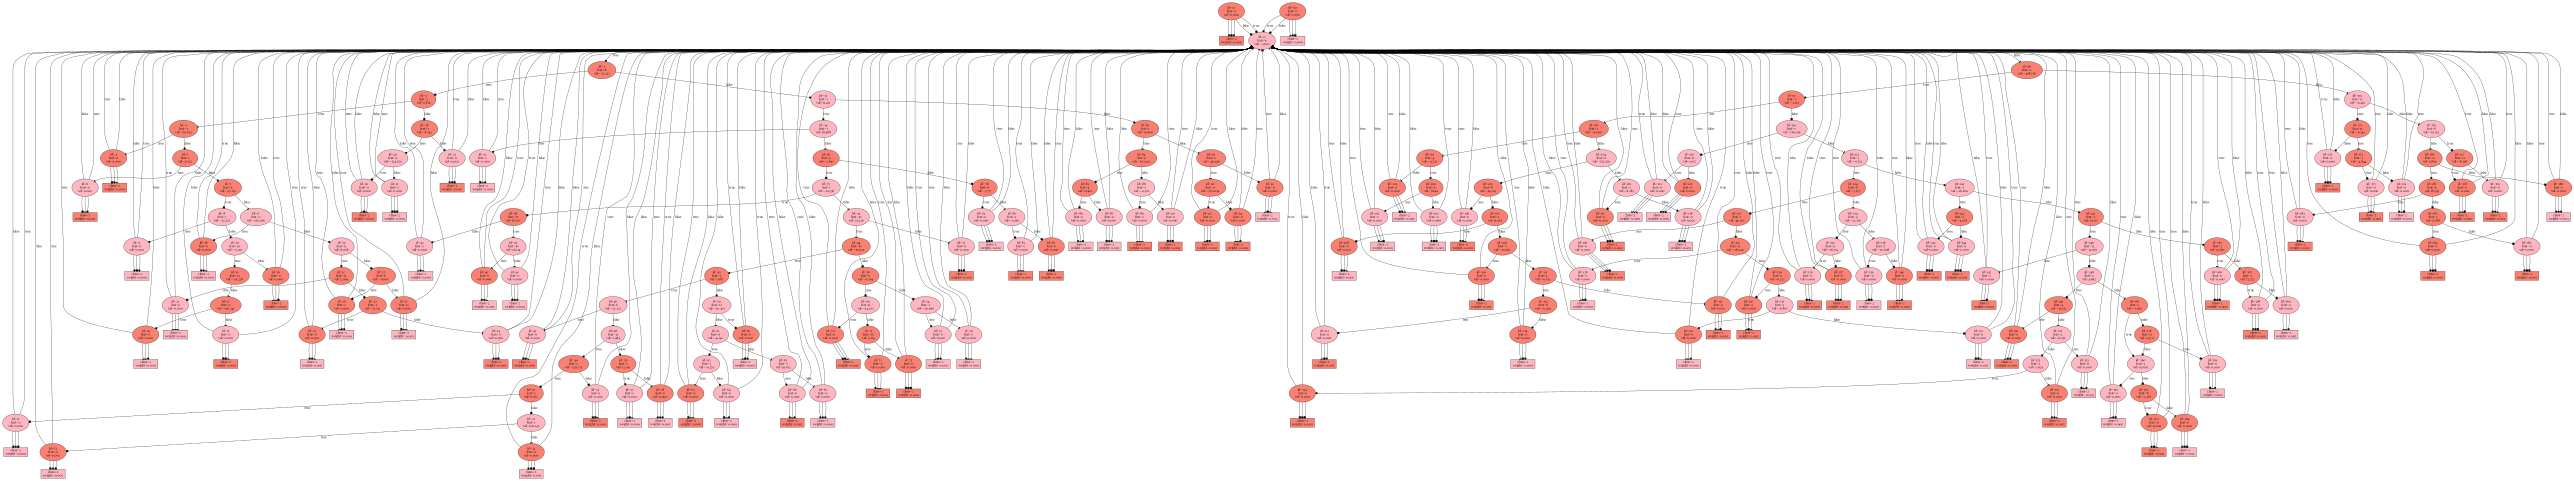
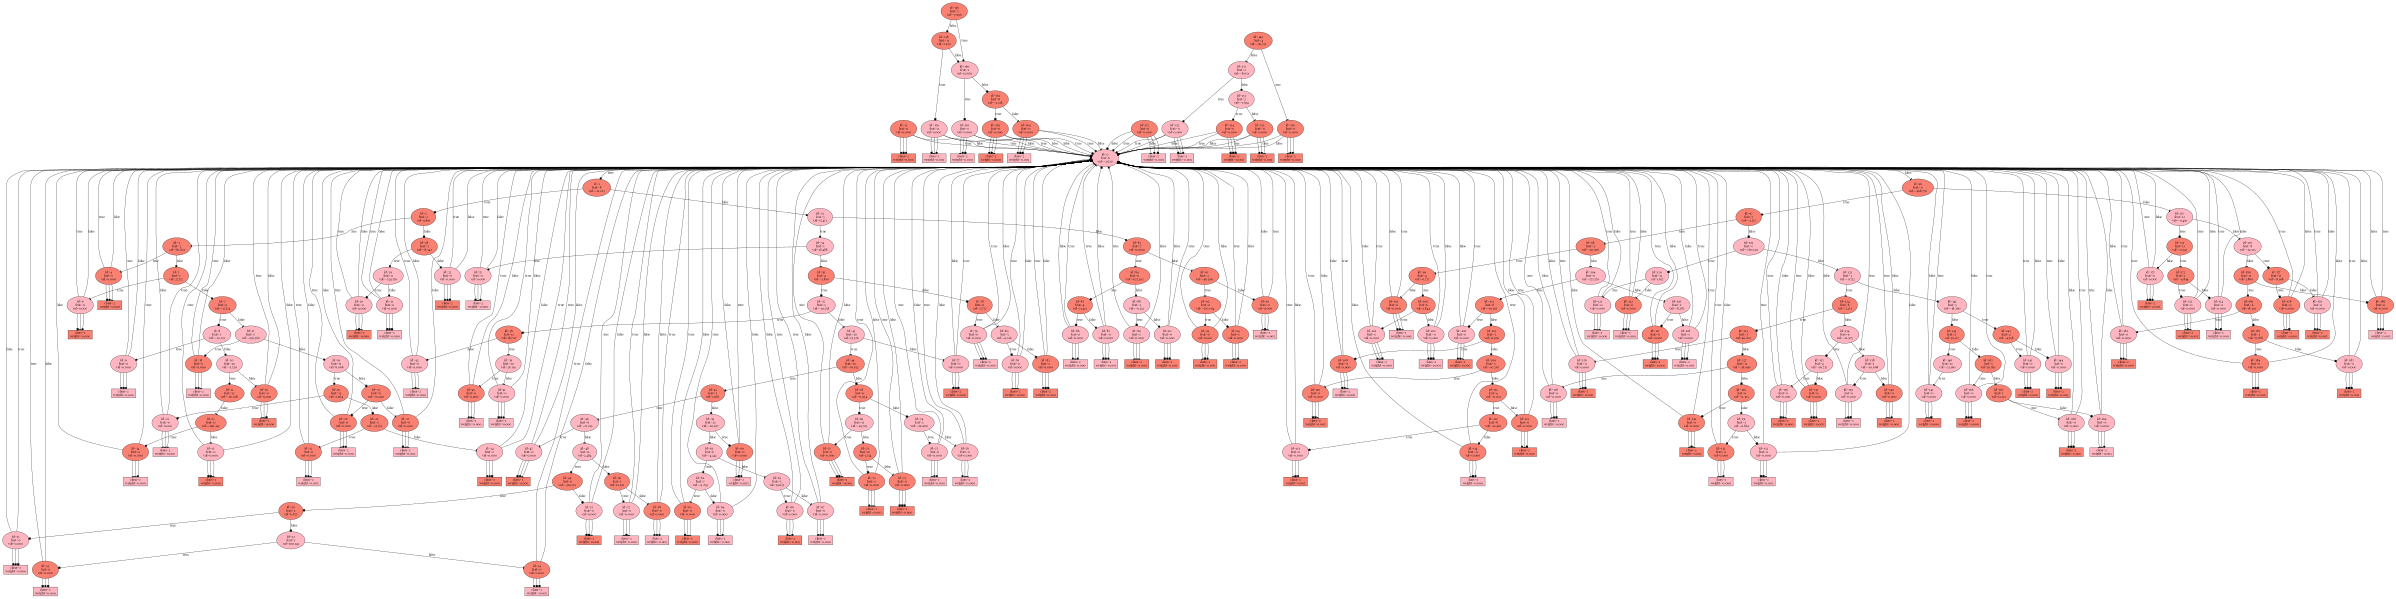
(2089, 276) -> none
